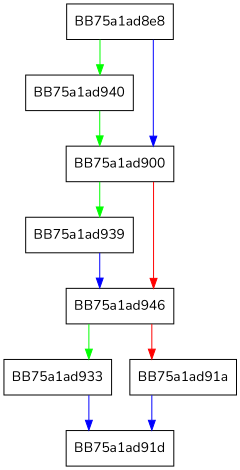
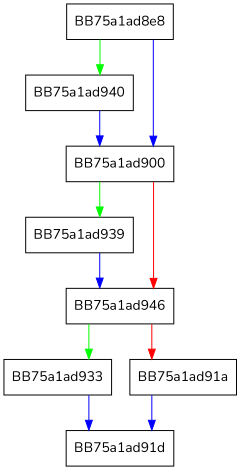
(100, 123) -> (100, 123)
